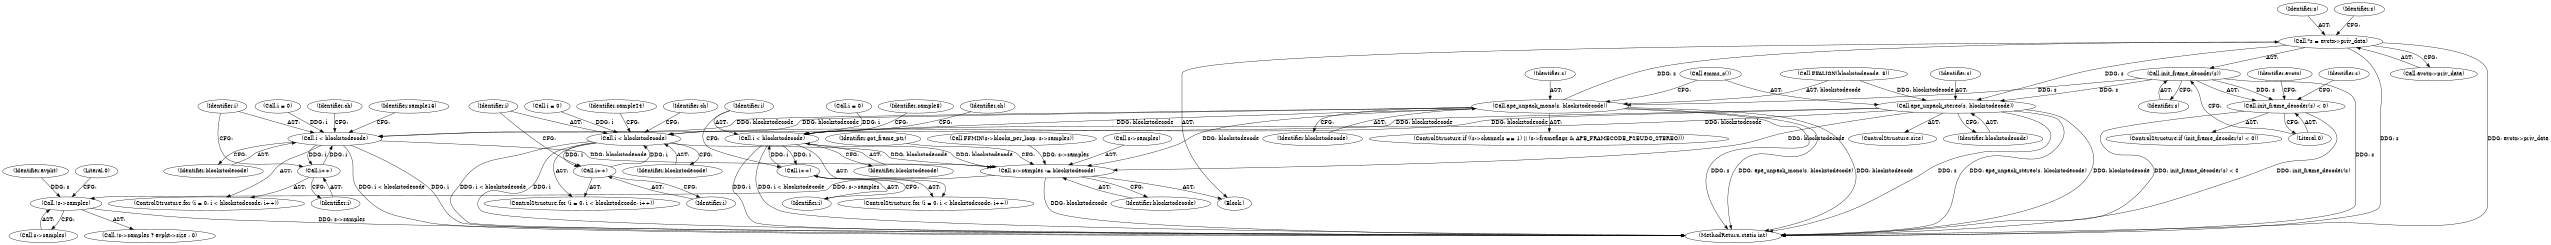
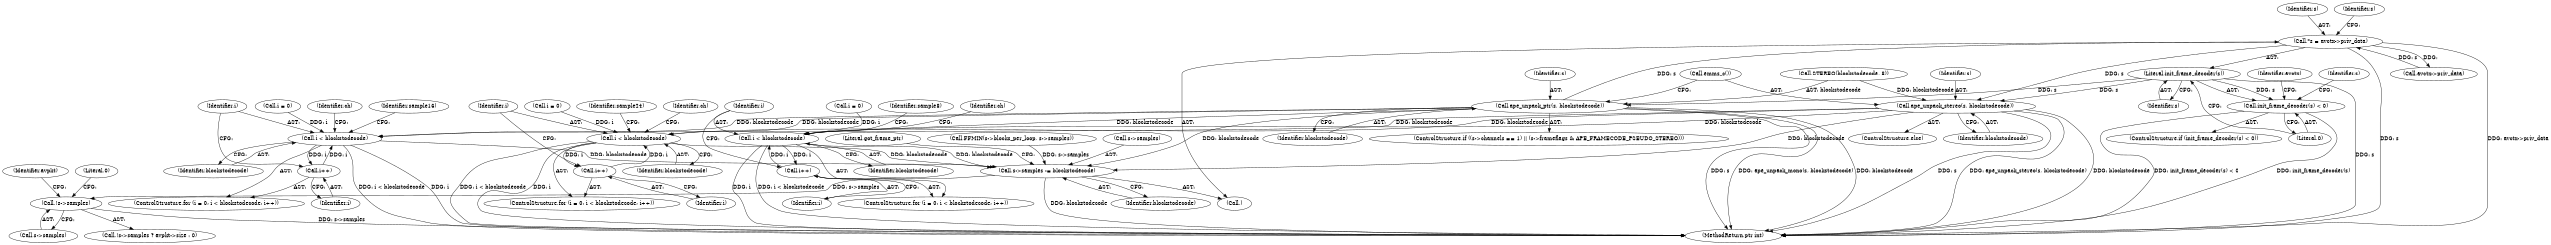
(2408, 58) -> (2408, 58)
(2431, 58) -> (2431, 58)
(1844, 74) -> (1844, 74)
(2184, 74) -> (2184, 74)
(1550, 106) -> (1550, 106)
(873, 139) -> (873, 139)
(1893, 139) -> (1893, 139)
(60, 187) -> (60, 187)
(1234, 204) -> (1234, 204)
(1733, 236) -> (1733, 236)
